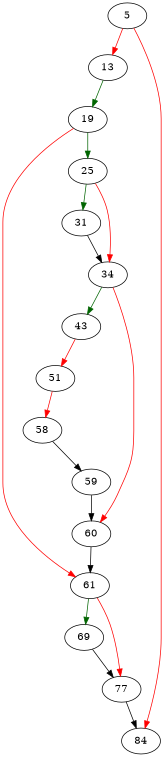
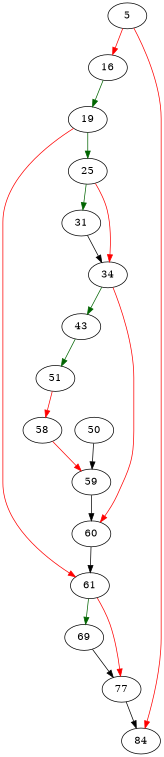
(108, 68) -> (108, 68)
(70, 349) -> (70, 349)
none -> (94, 430)
(64, 454) -> (64, 454)
